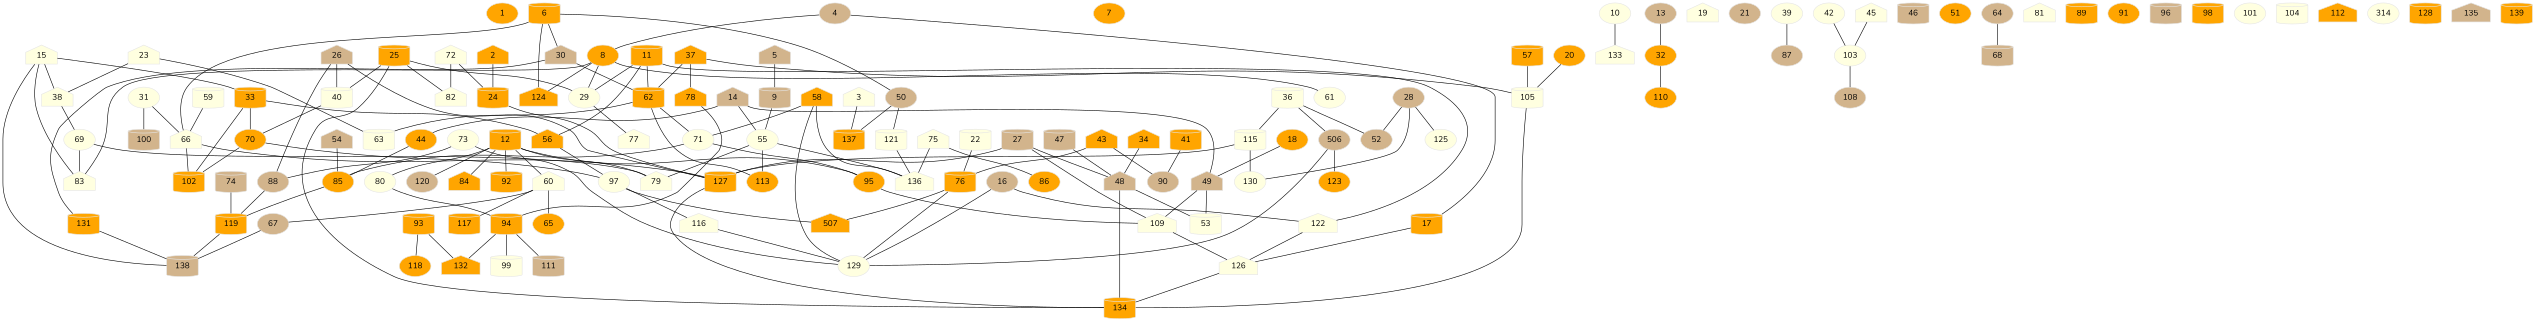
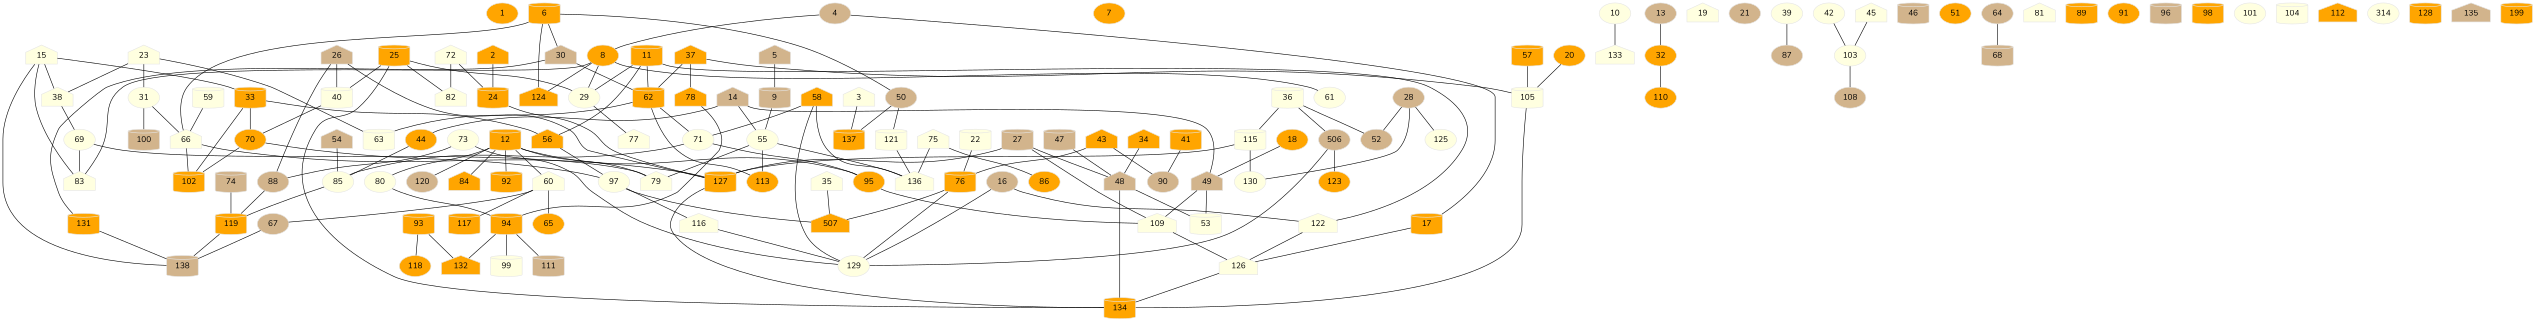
(2517, 13) -> (2517, 13)
none -> (144, 76)
(338, 182) -> (338, 182)
none -> (827, 182)
